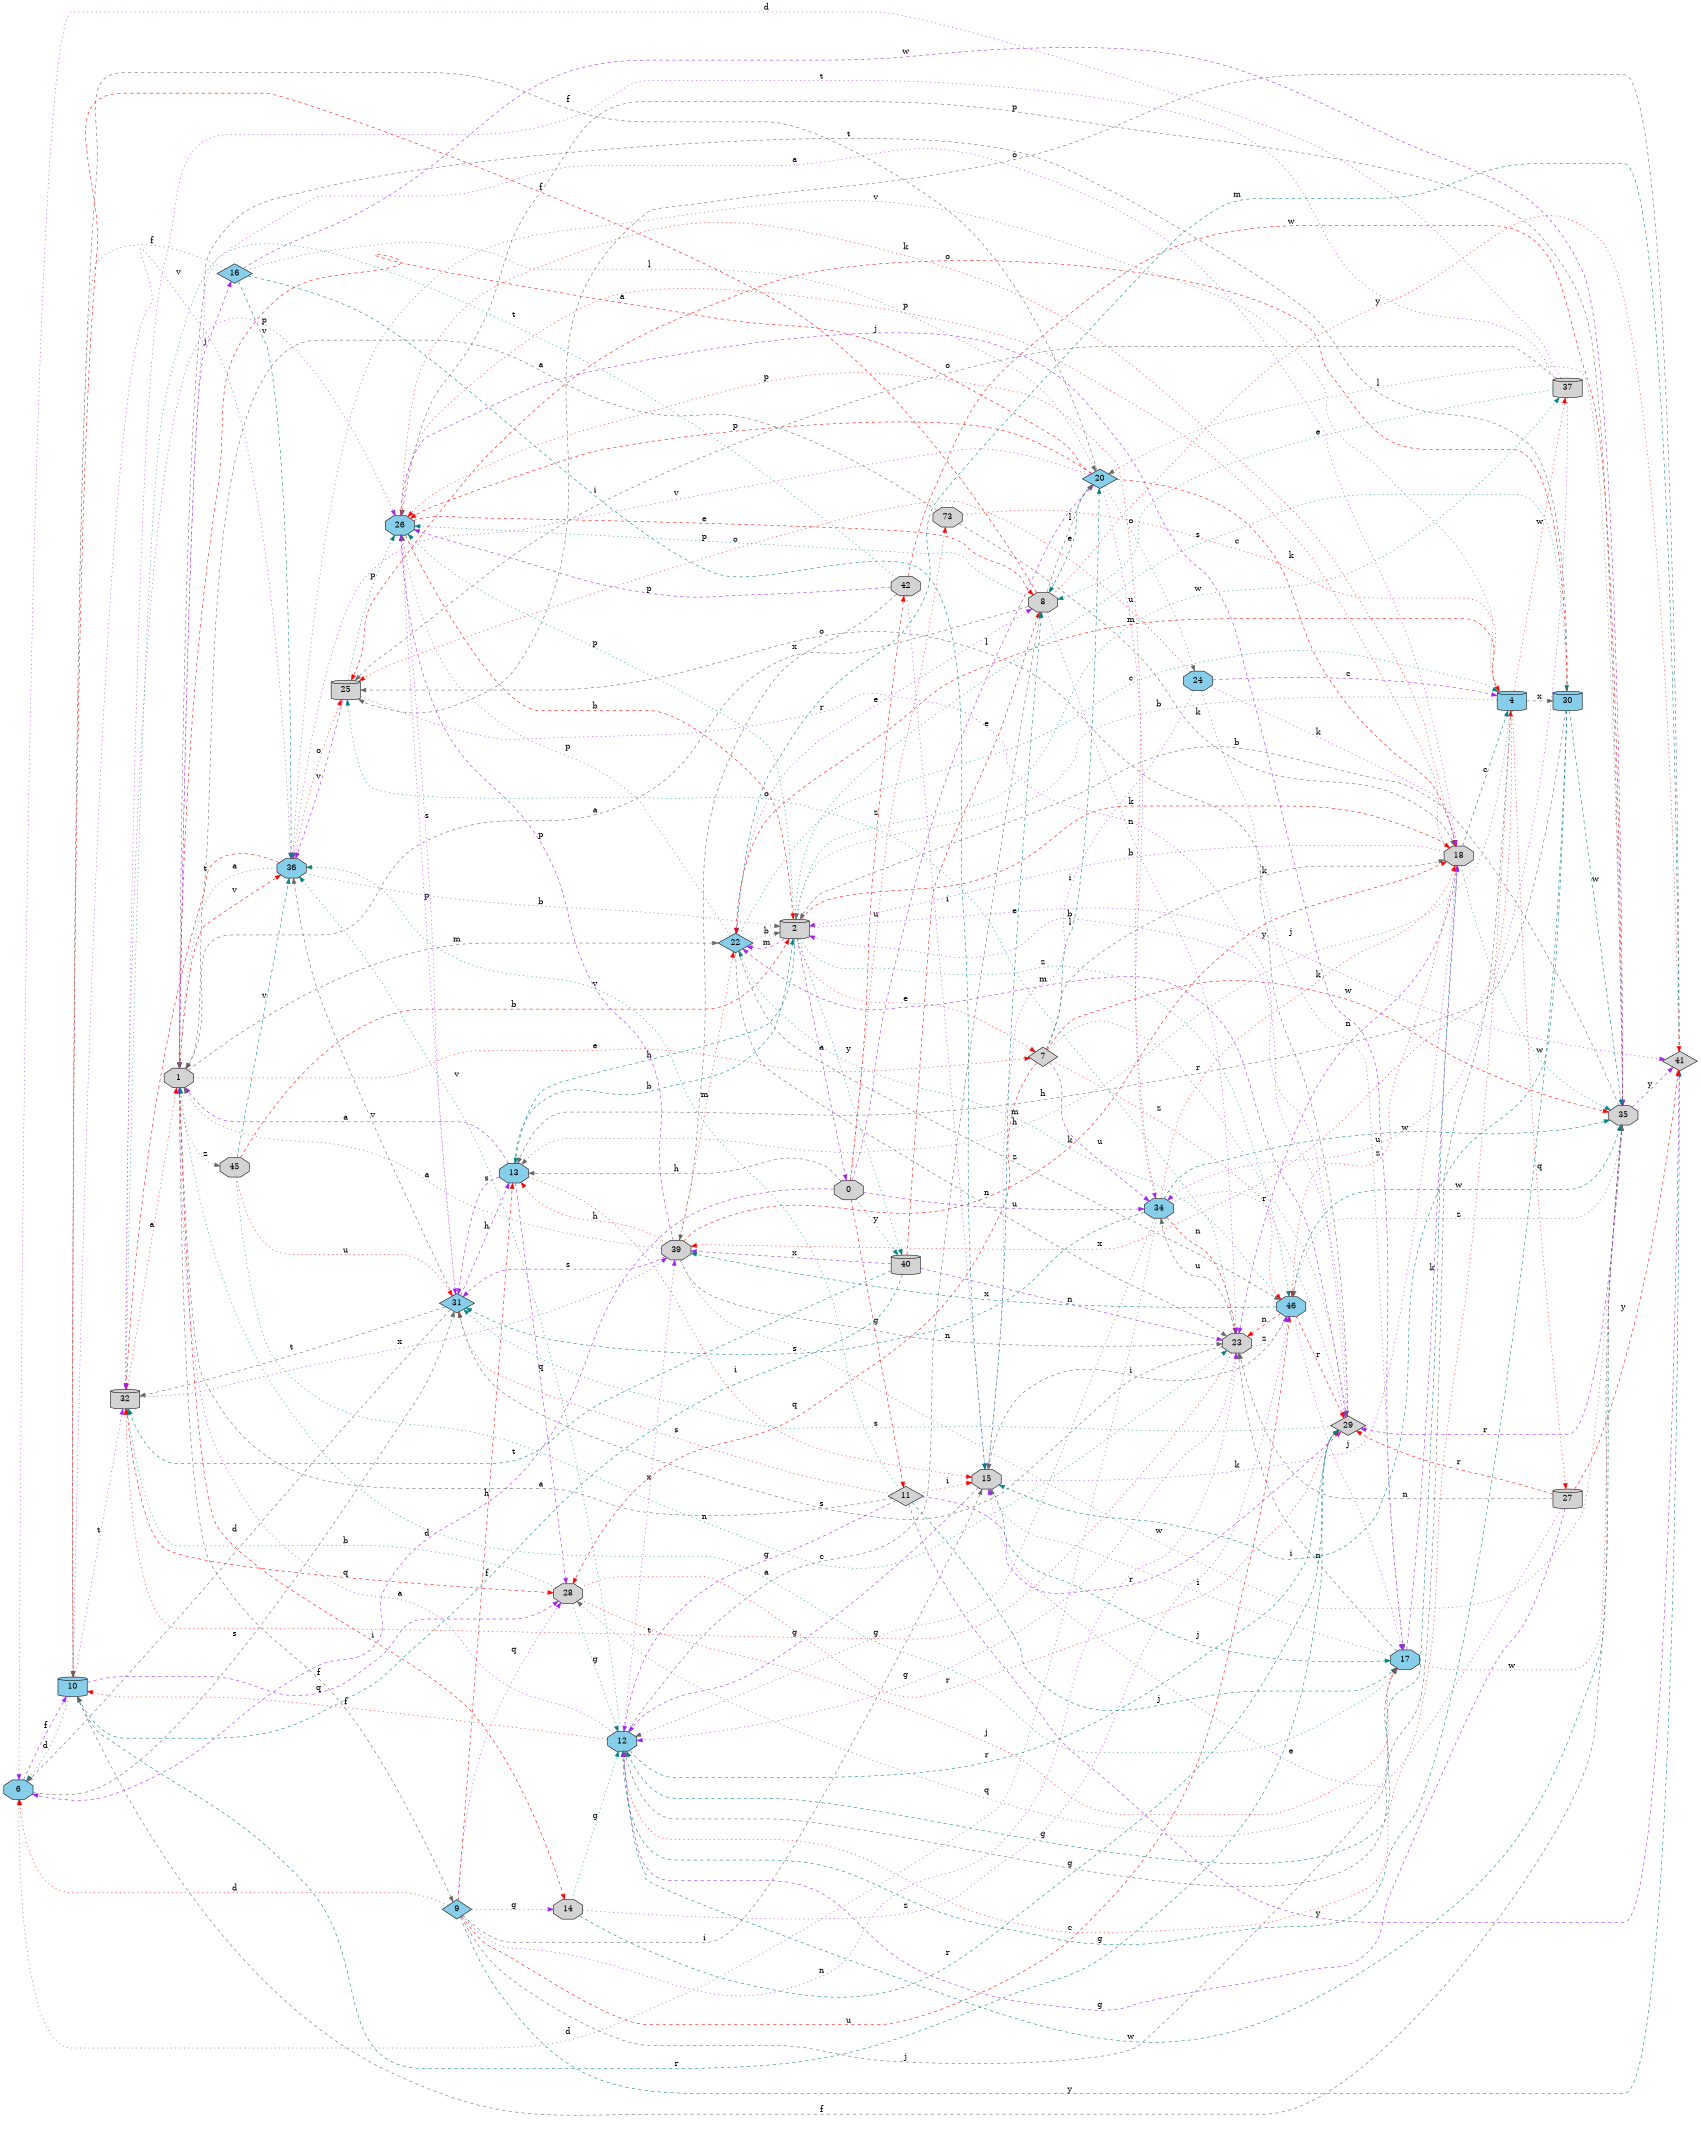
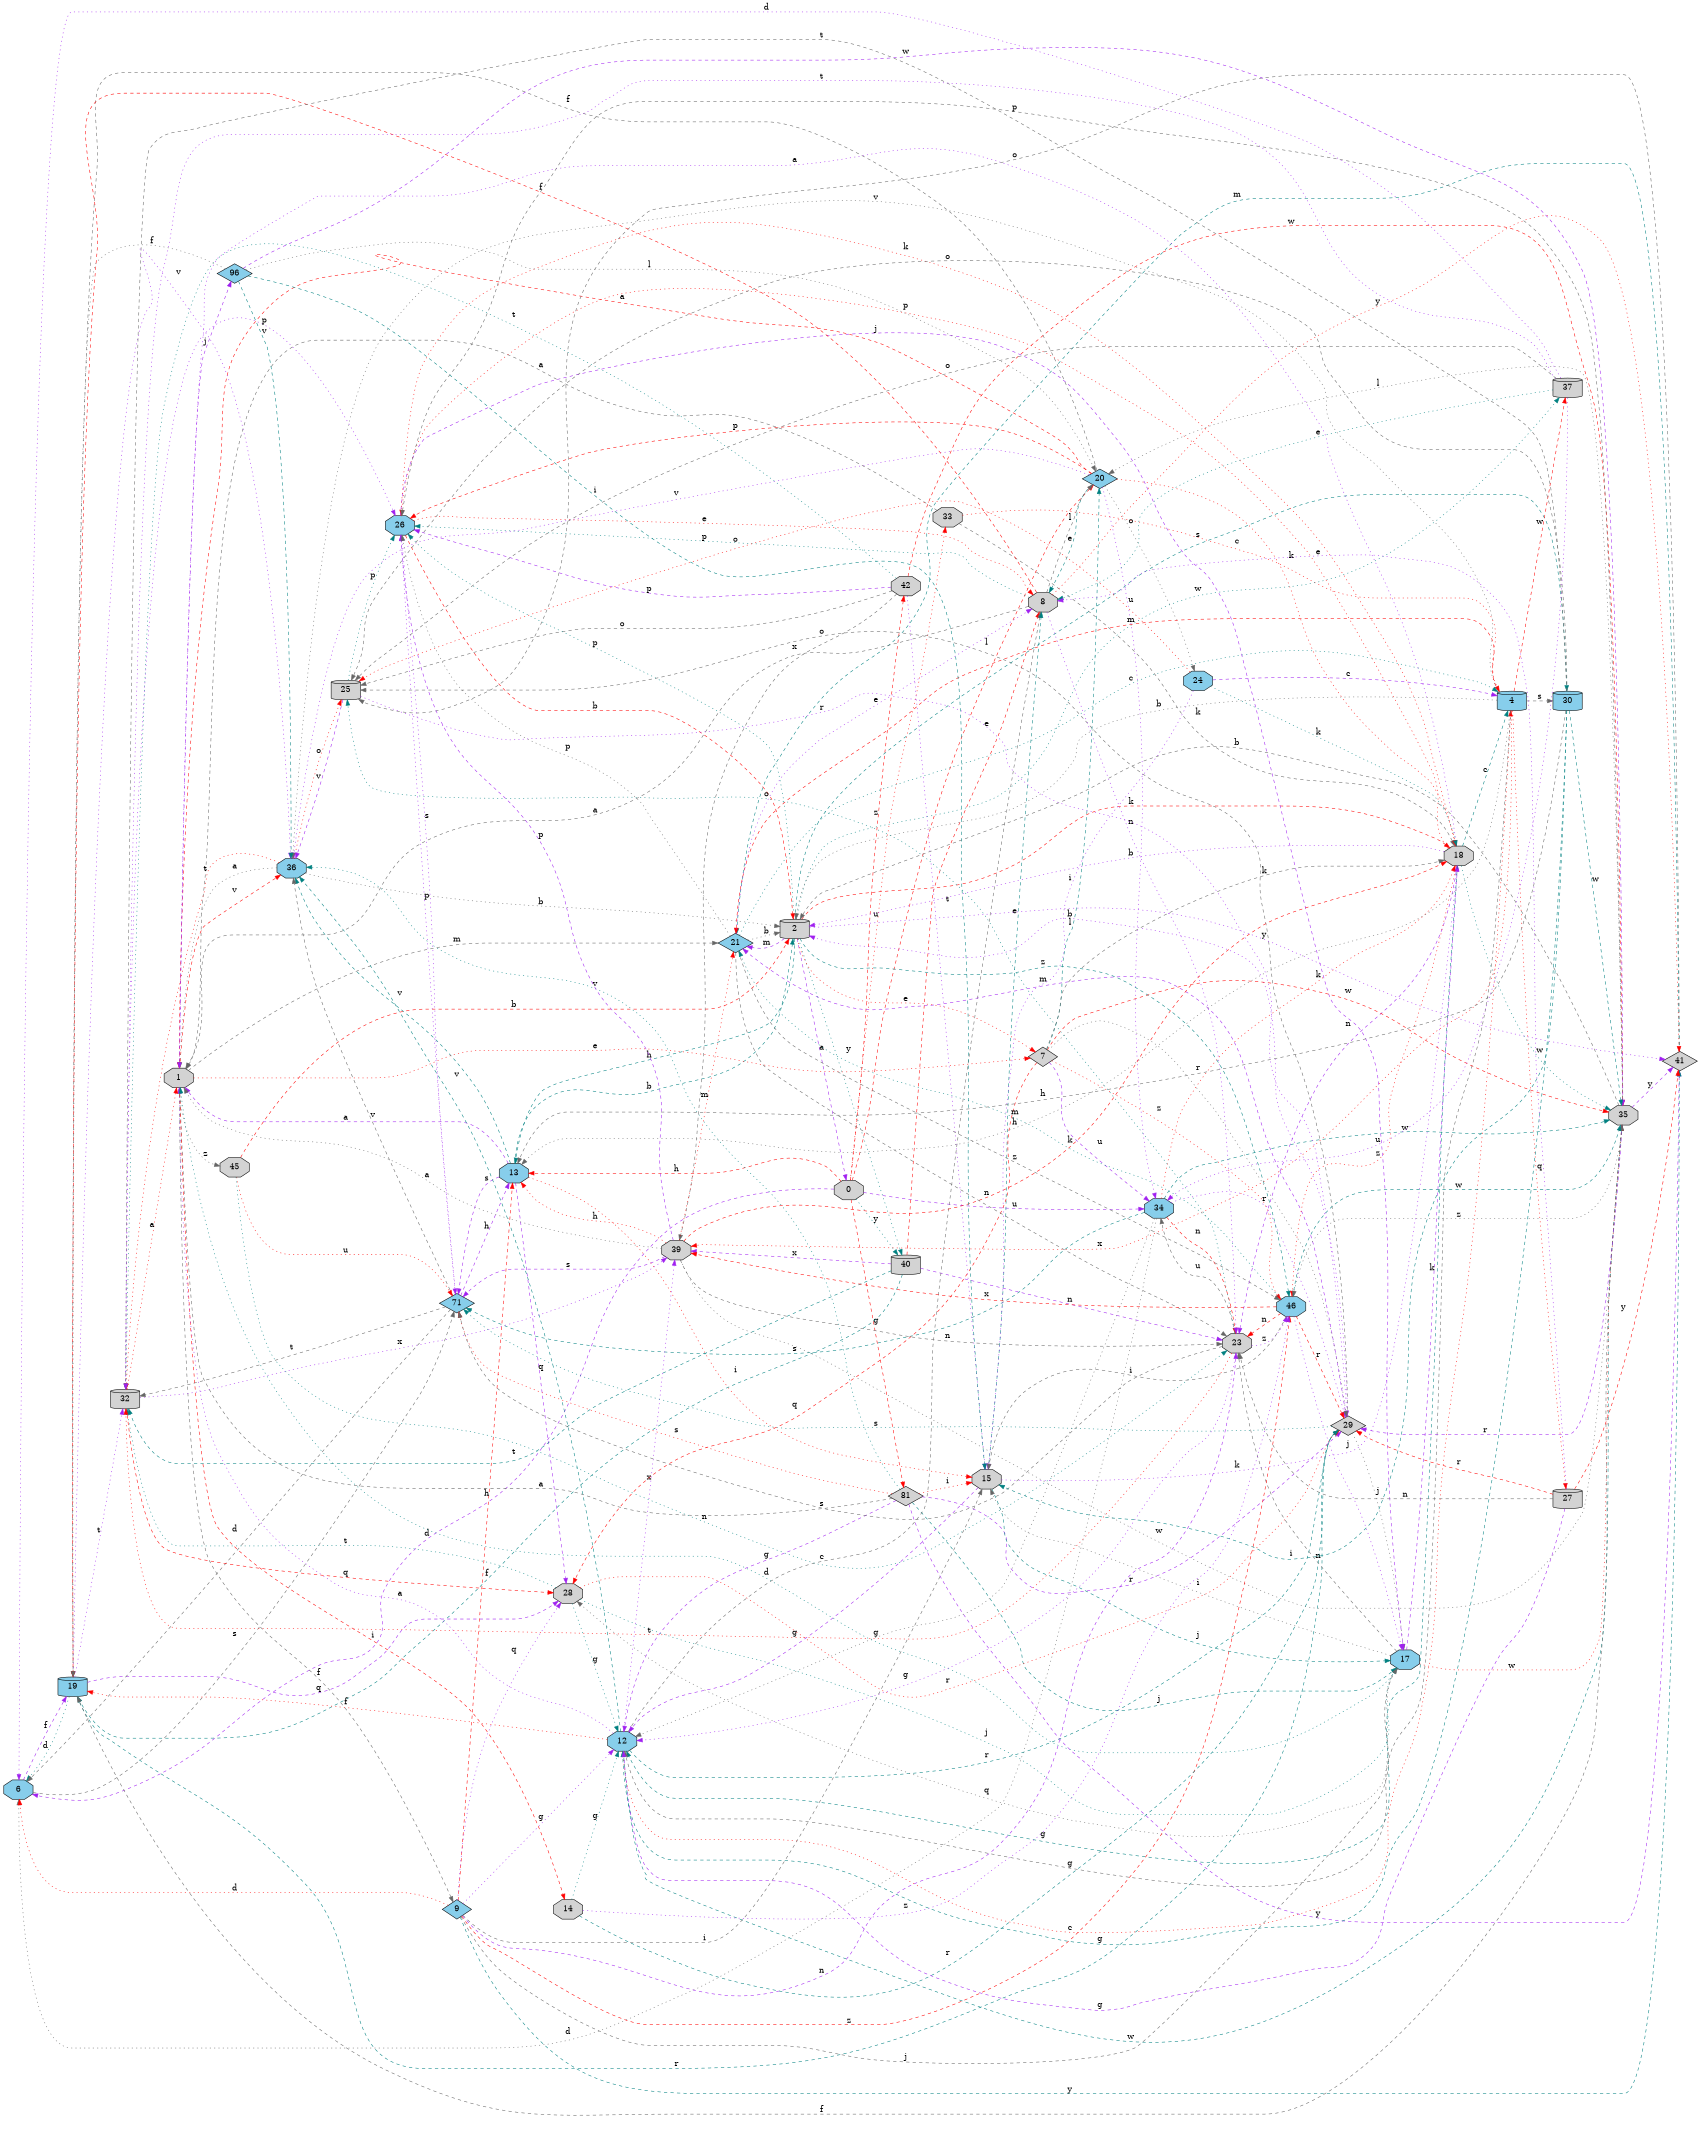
(623, 148) -> (404, 85)
(1007, 262) -> (1007, 262)
(235, 274) -> (235, 274)
(1110, 456) -> none
(948, 517) -> (948, 517)
(731, 524) -> (731, 524)
(1539, 547) -> (1539, 547)
(1156, 565) -> (1156, 565)
none -> (628, 628)
(1305, 631) -> (1305, 631)
(1540, 697) -> (1540, 697)
(1346, 750) -> (1346, 750)
(933, 821) -> (933, 821)
(948, 899) -> (948, 899)
(736, 943) -> (736, 943)
(1104, 973) -> (1104, 973)
(261, 1027) -> (411, 1018)
(159, 1086) -> (159, 1086)
(1371, 1121) -> (1386, 1537)
(700, 1173) -> (700, 1173)
(985, 1299) -> (985, 1299)
(535, 1302) -> (535, 1302)
(457, 1303) -> (457, 1303)
(906, 1496) -> (906, 1496)
(346, 1541) -> (346, 1541)
(766, 1573) -> (766, 1573)
(73, 1687) -> (73, 1687)
(1024, 1762) -> (1024, 1762)
(1295, 1764) -> (1533, 848)
(979, 1860) -> (979, 1860)
(510, 1909) -> (533, 1832)
(849, 2021) -> (849, 2021)
